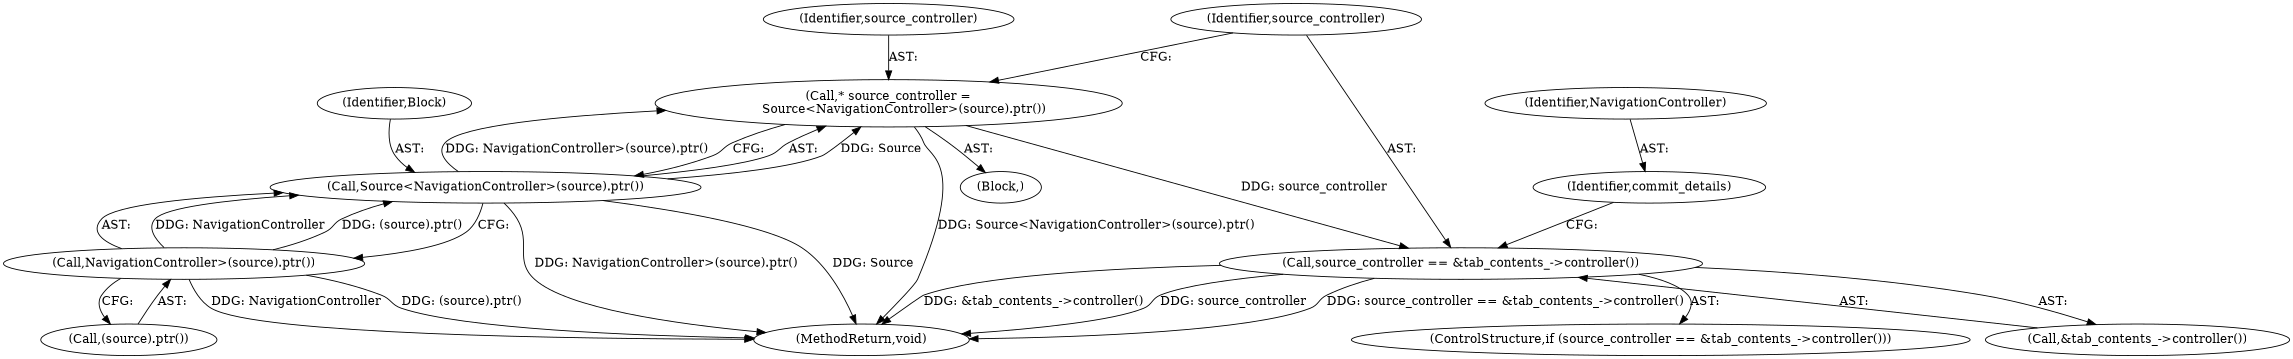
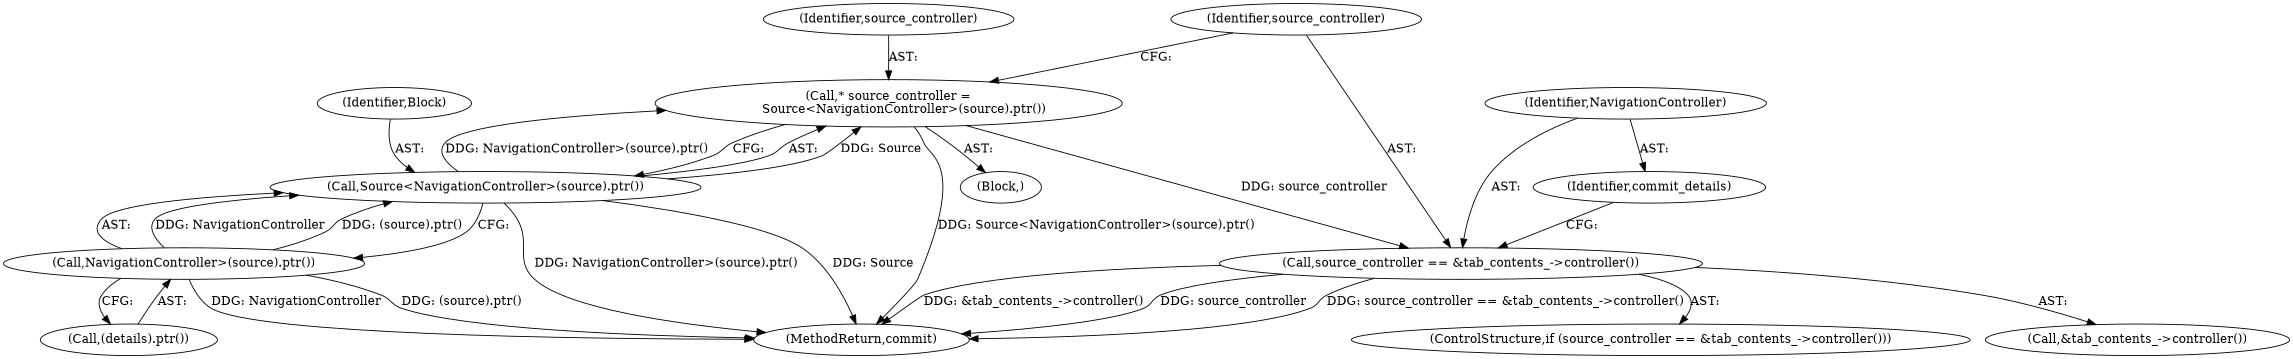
(1812, 303) -> (1502, 161)
(129, 340) -> (129, 340)
(862, 340) -> (862, 340)
